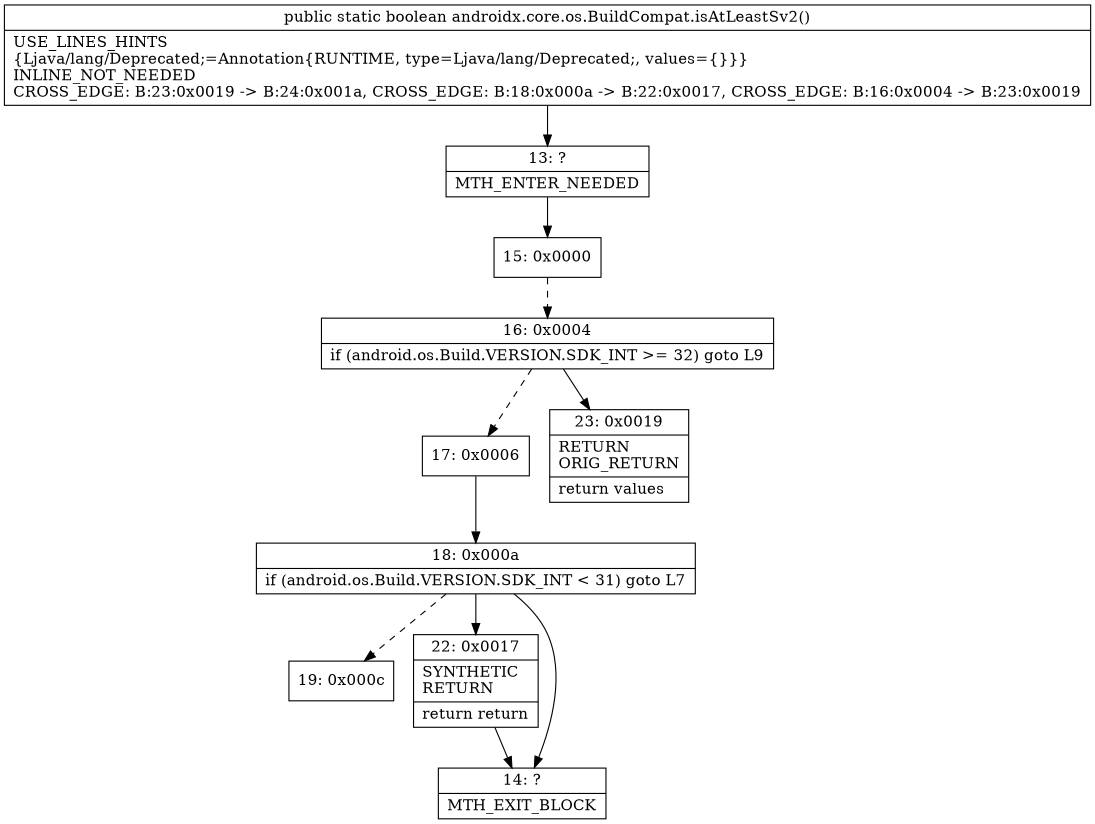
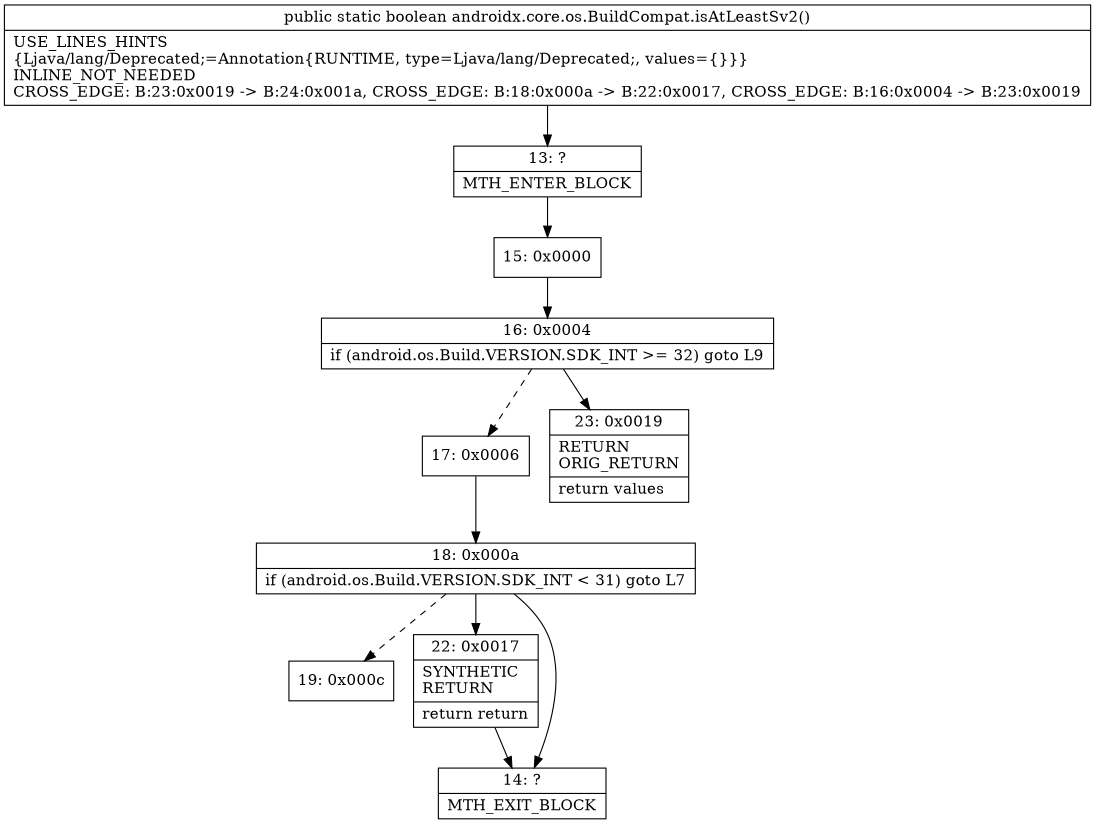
(548, 184) -> (548, 184)
(548, 292) -> (548, 292)
